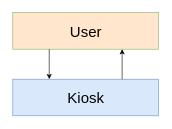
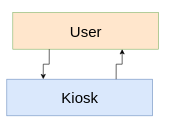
(86, 98) -> (80, 98)
